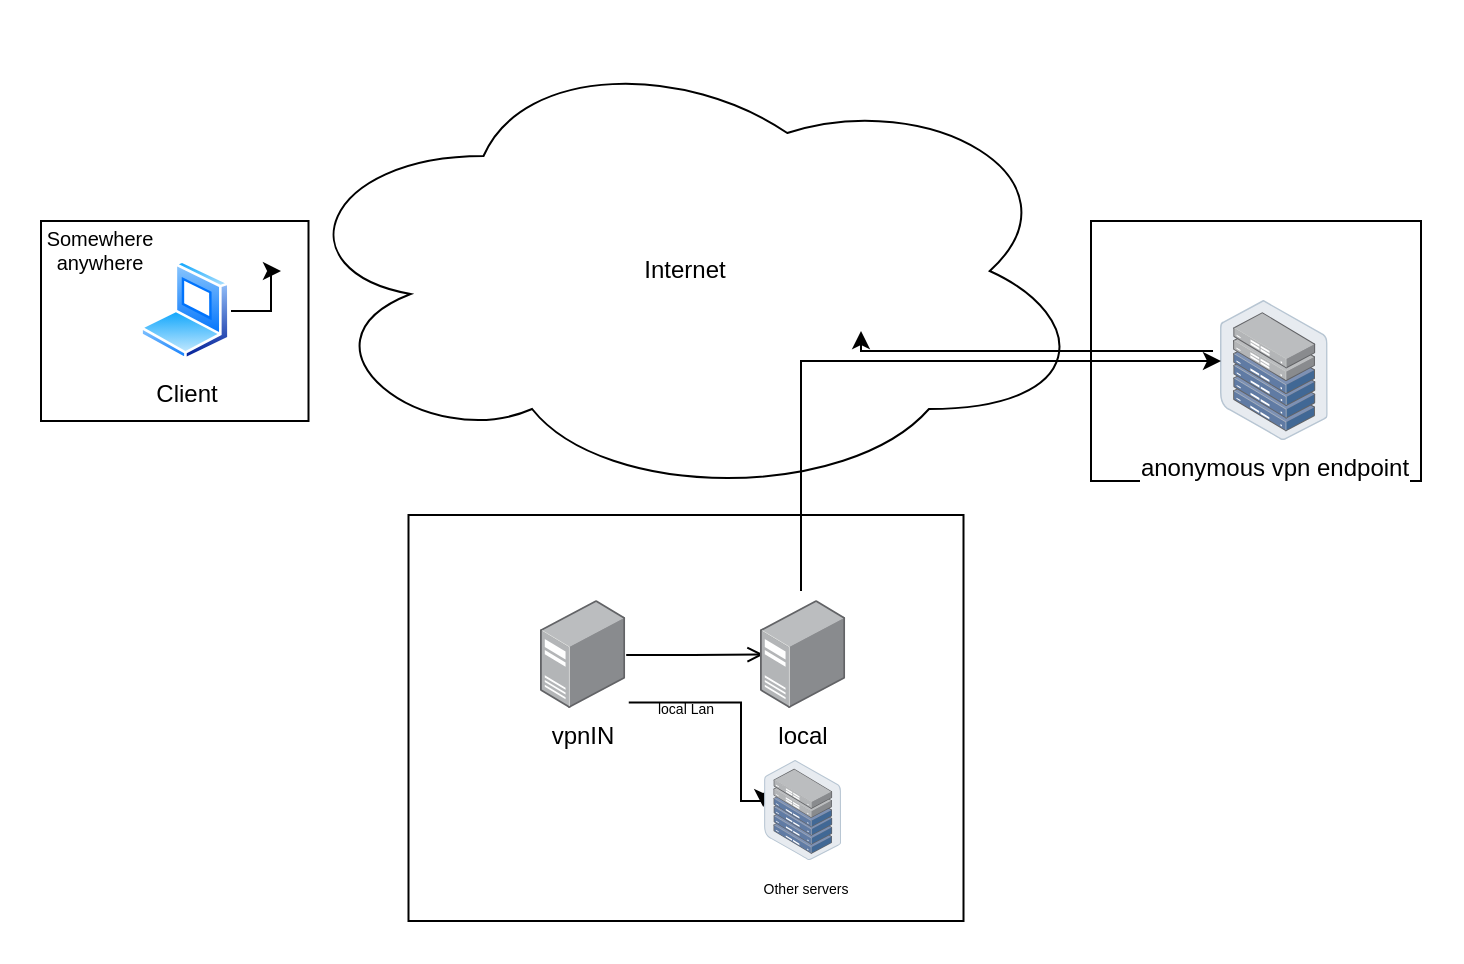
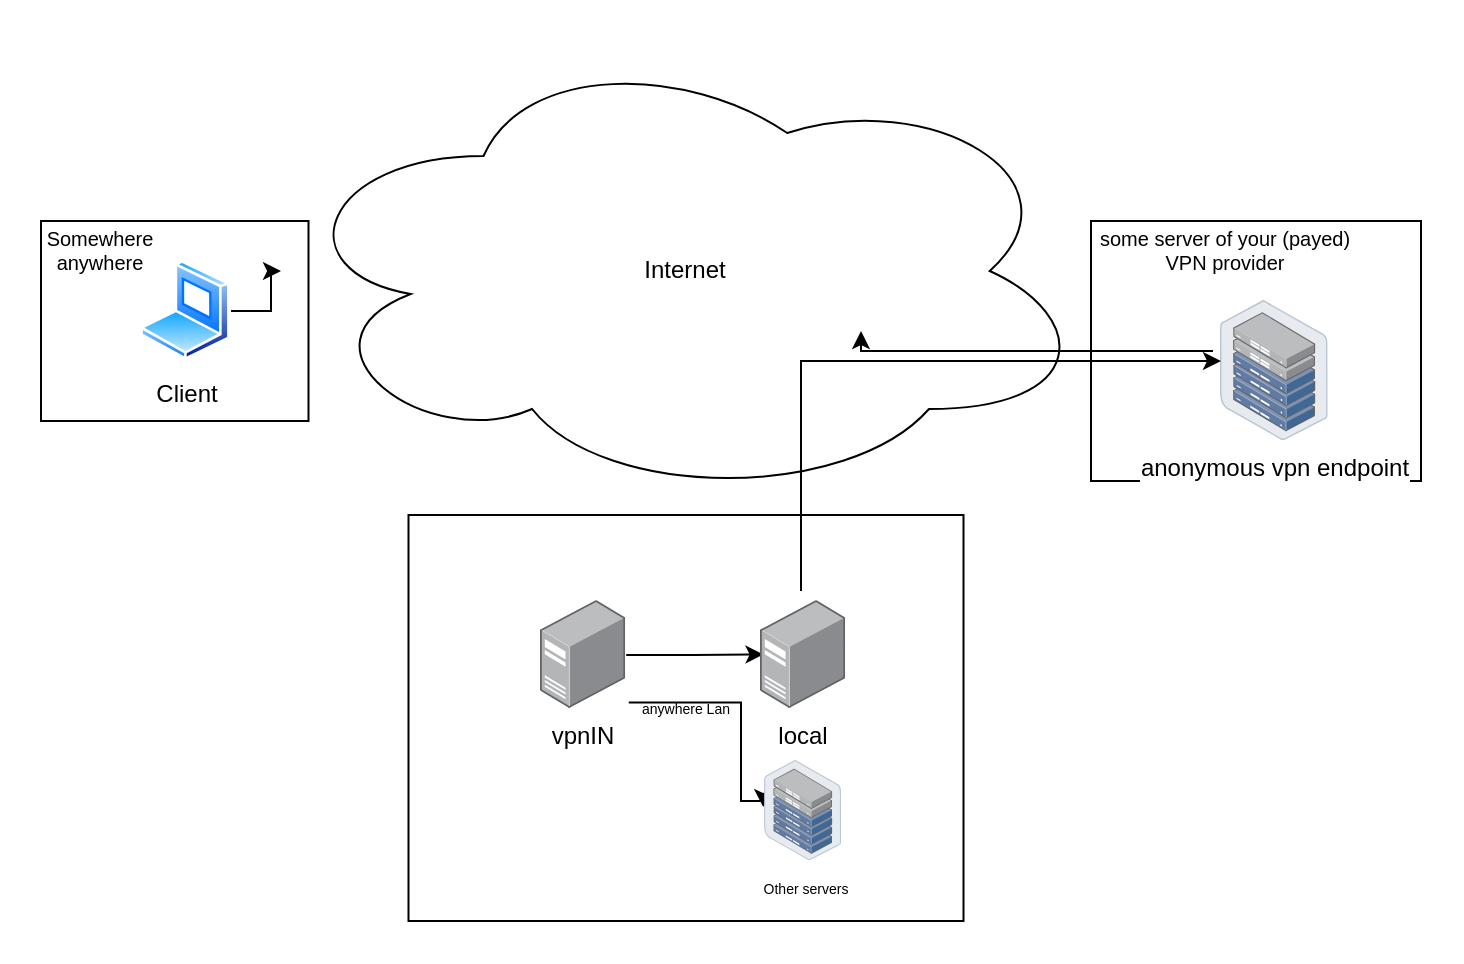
none -> (1226, 251)
(751, 655) -> (748, 655)
(687, 711) -> (687, 711)
